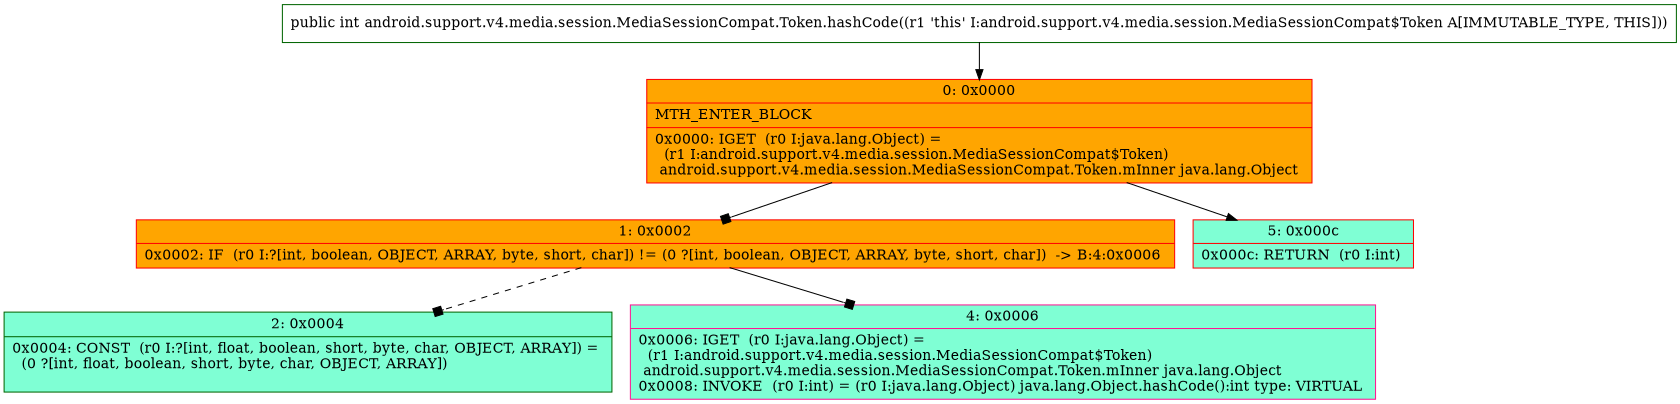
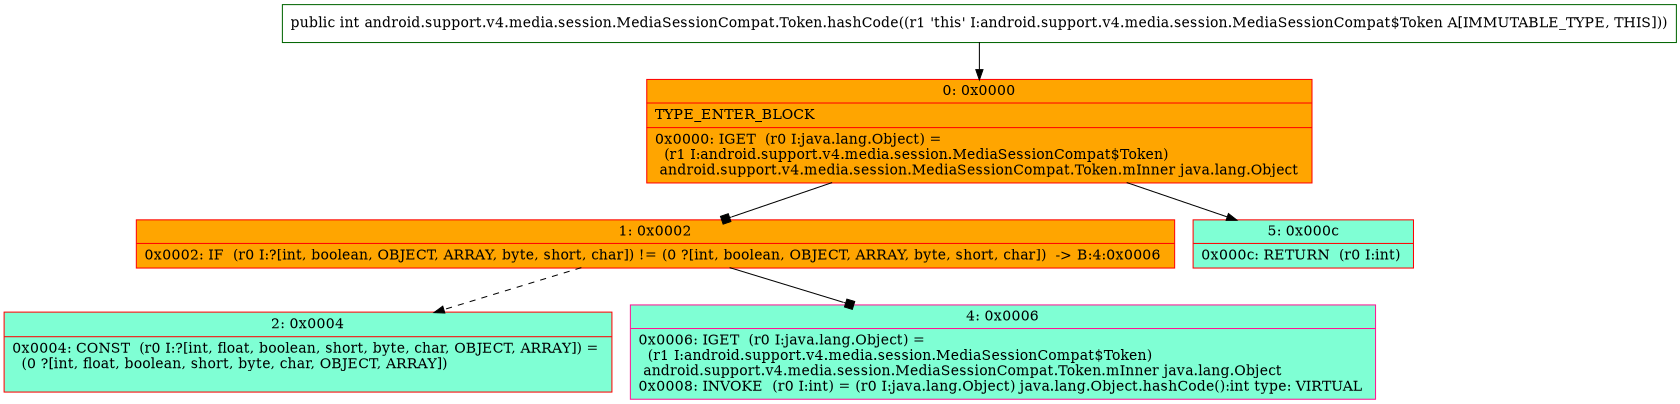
(734, 115) -> (735, 115)
(513, 289) -> (513, 289)
(308, 352) -> (308, 352)
